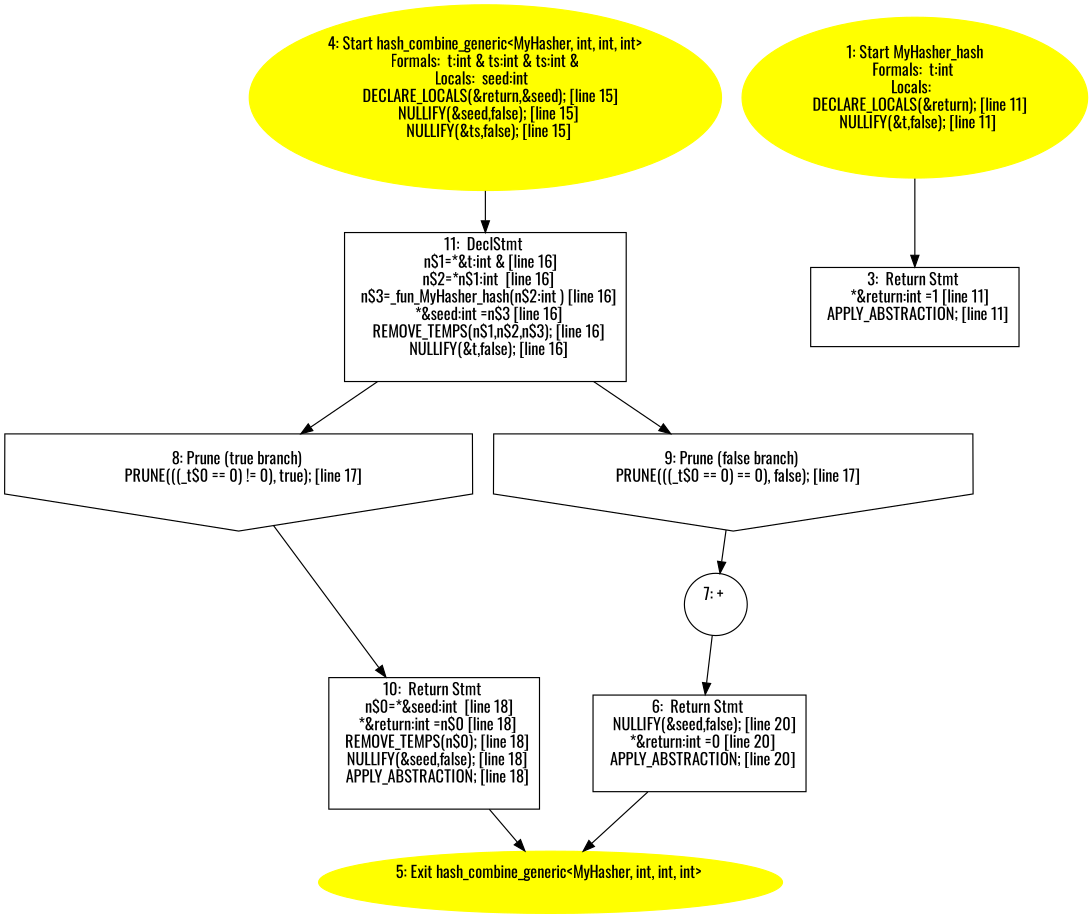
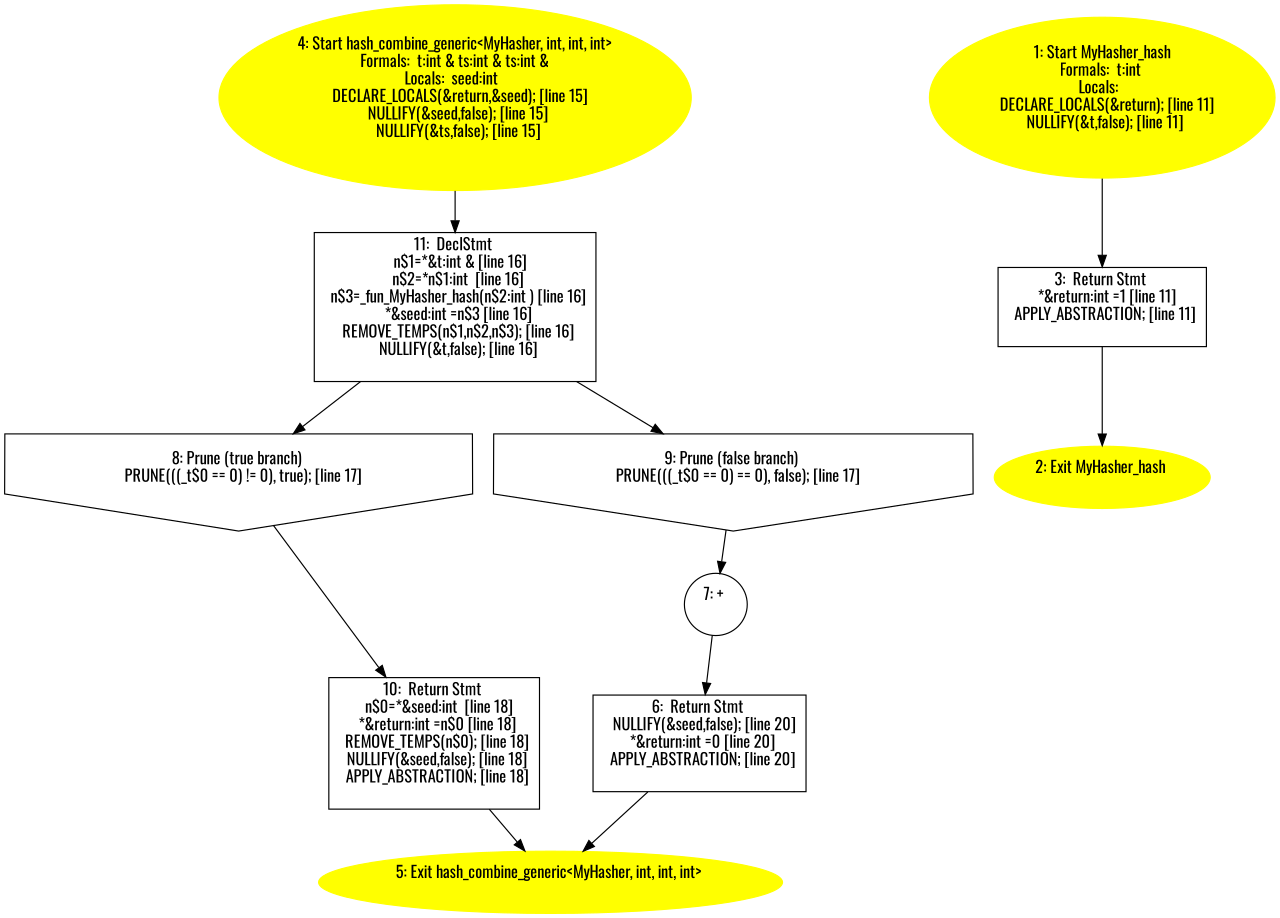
none -> (1102, 477)
